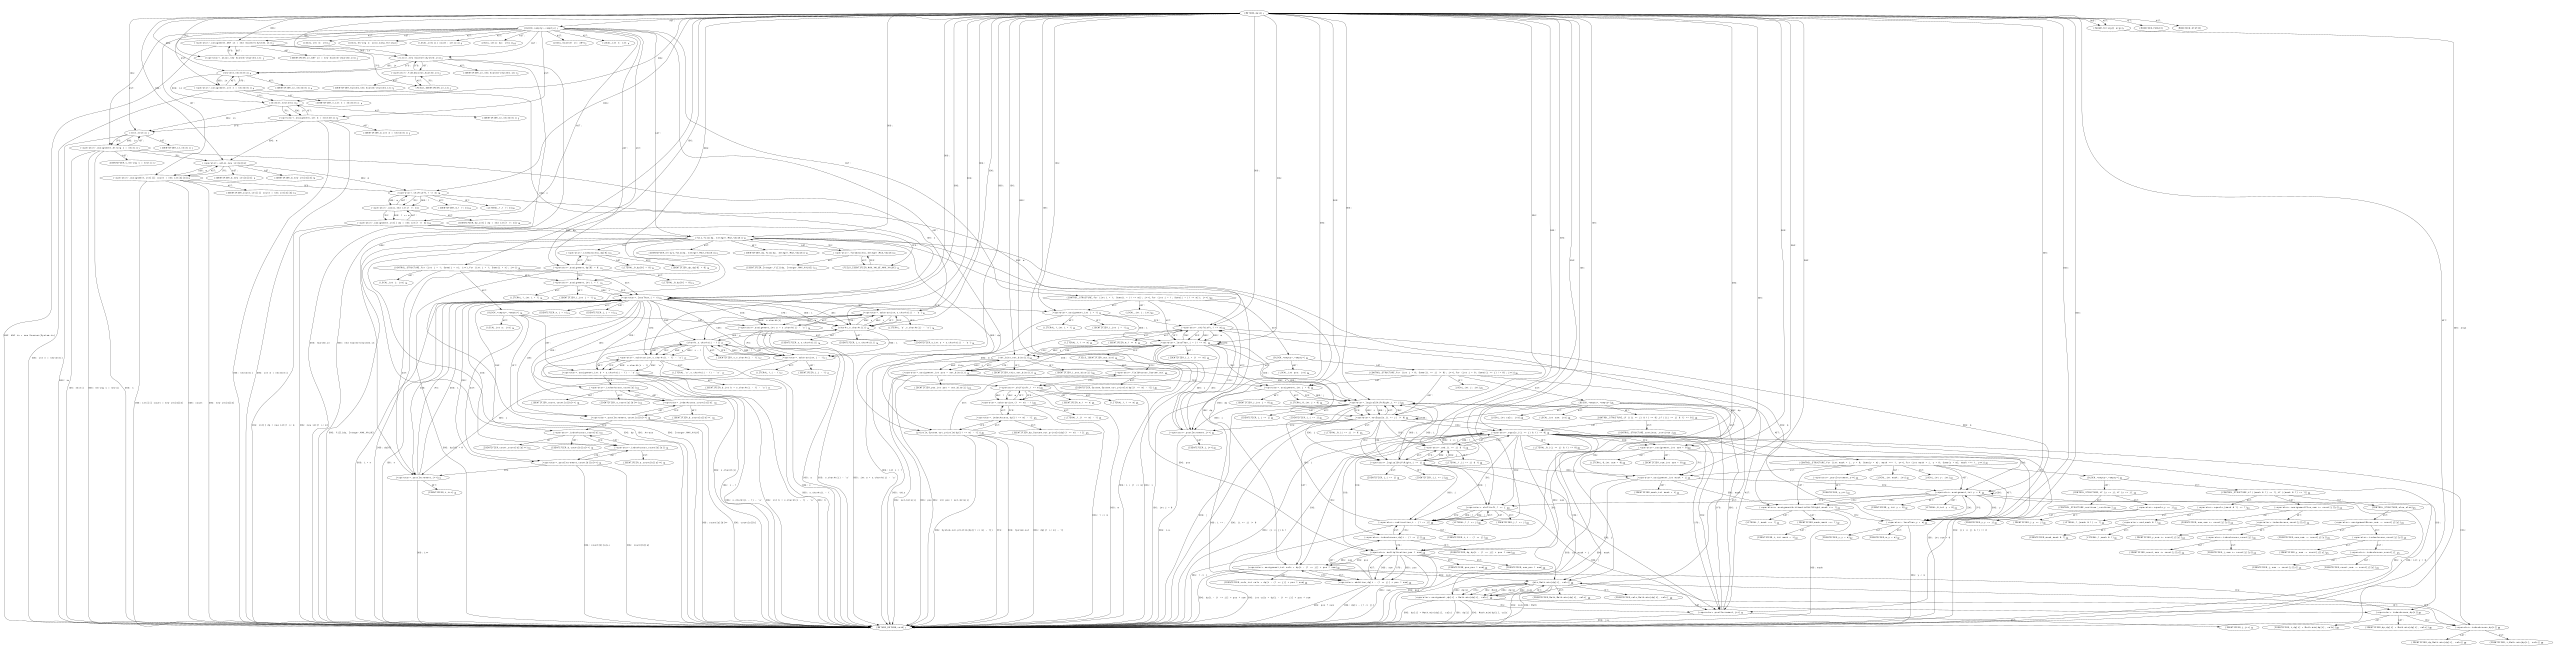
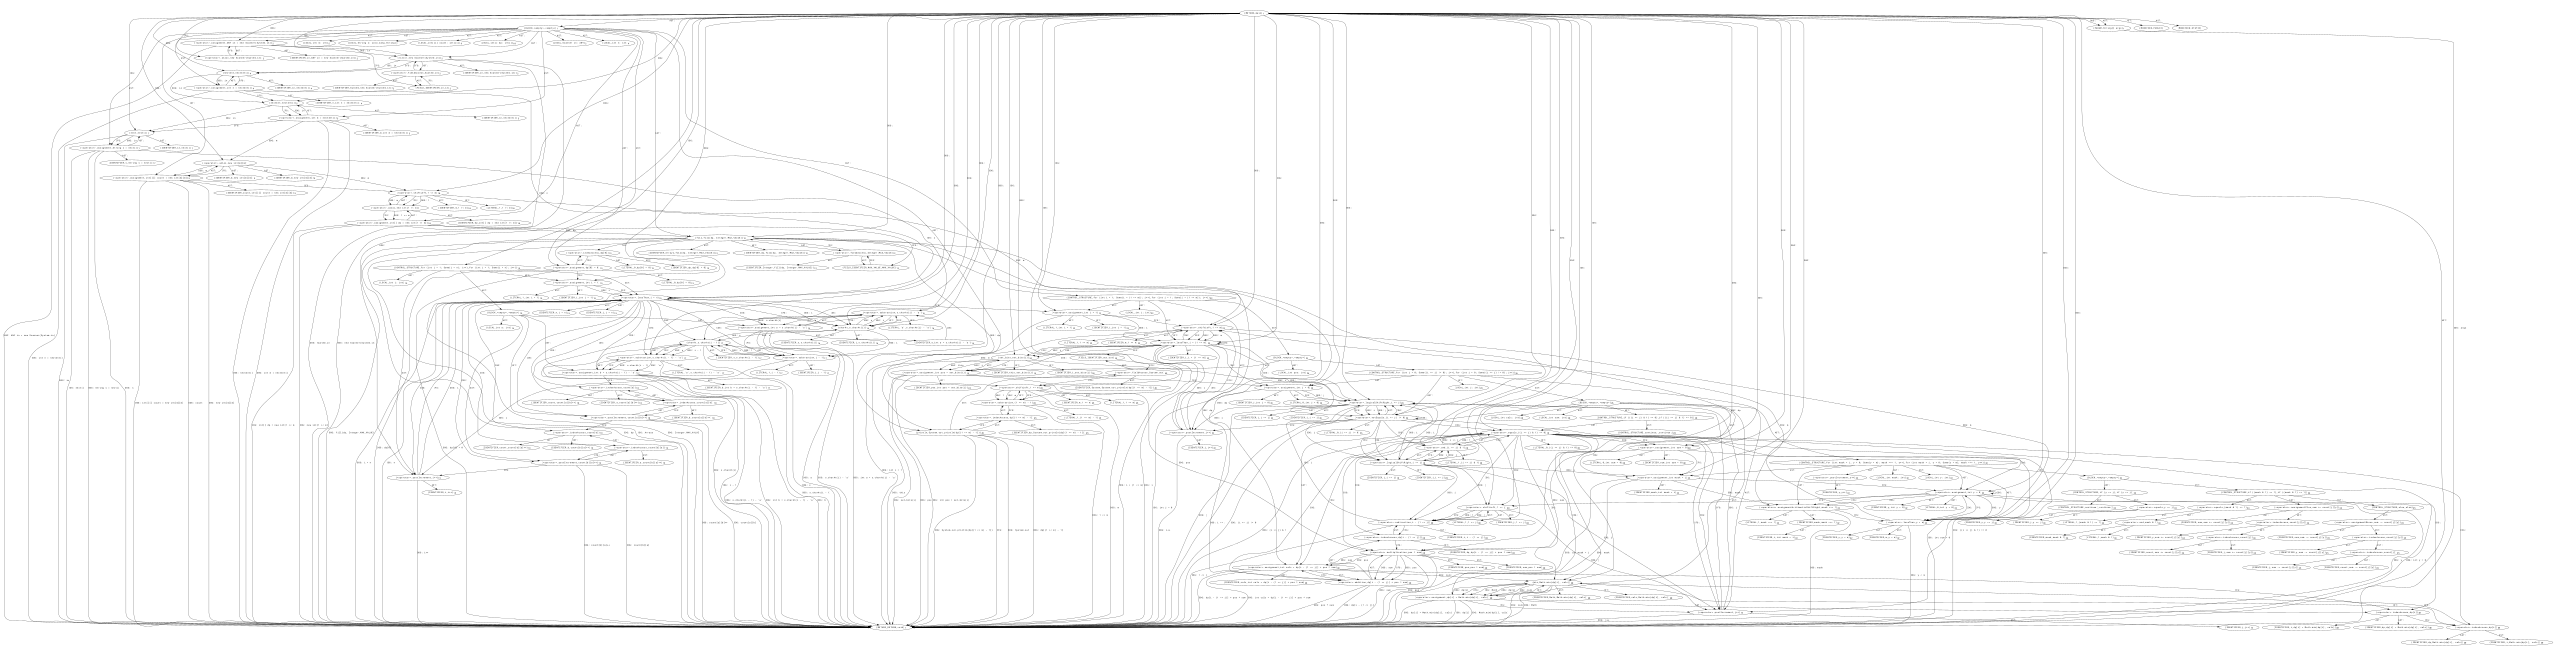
(167, 156) -> none
(773, 301) -> (939, 321)
(599, 442) -> none
